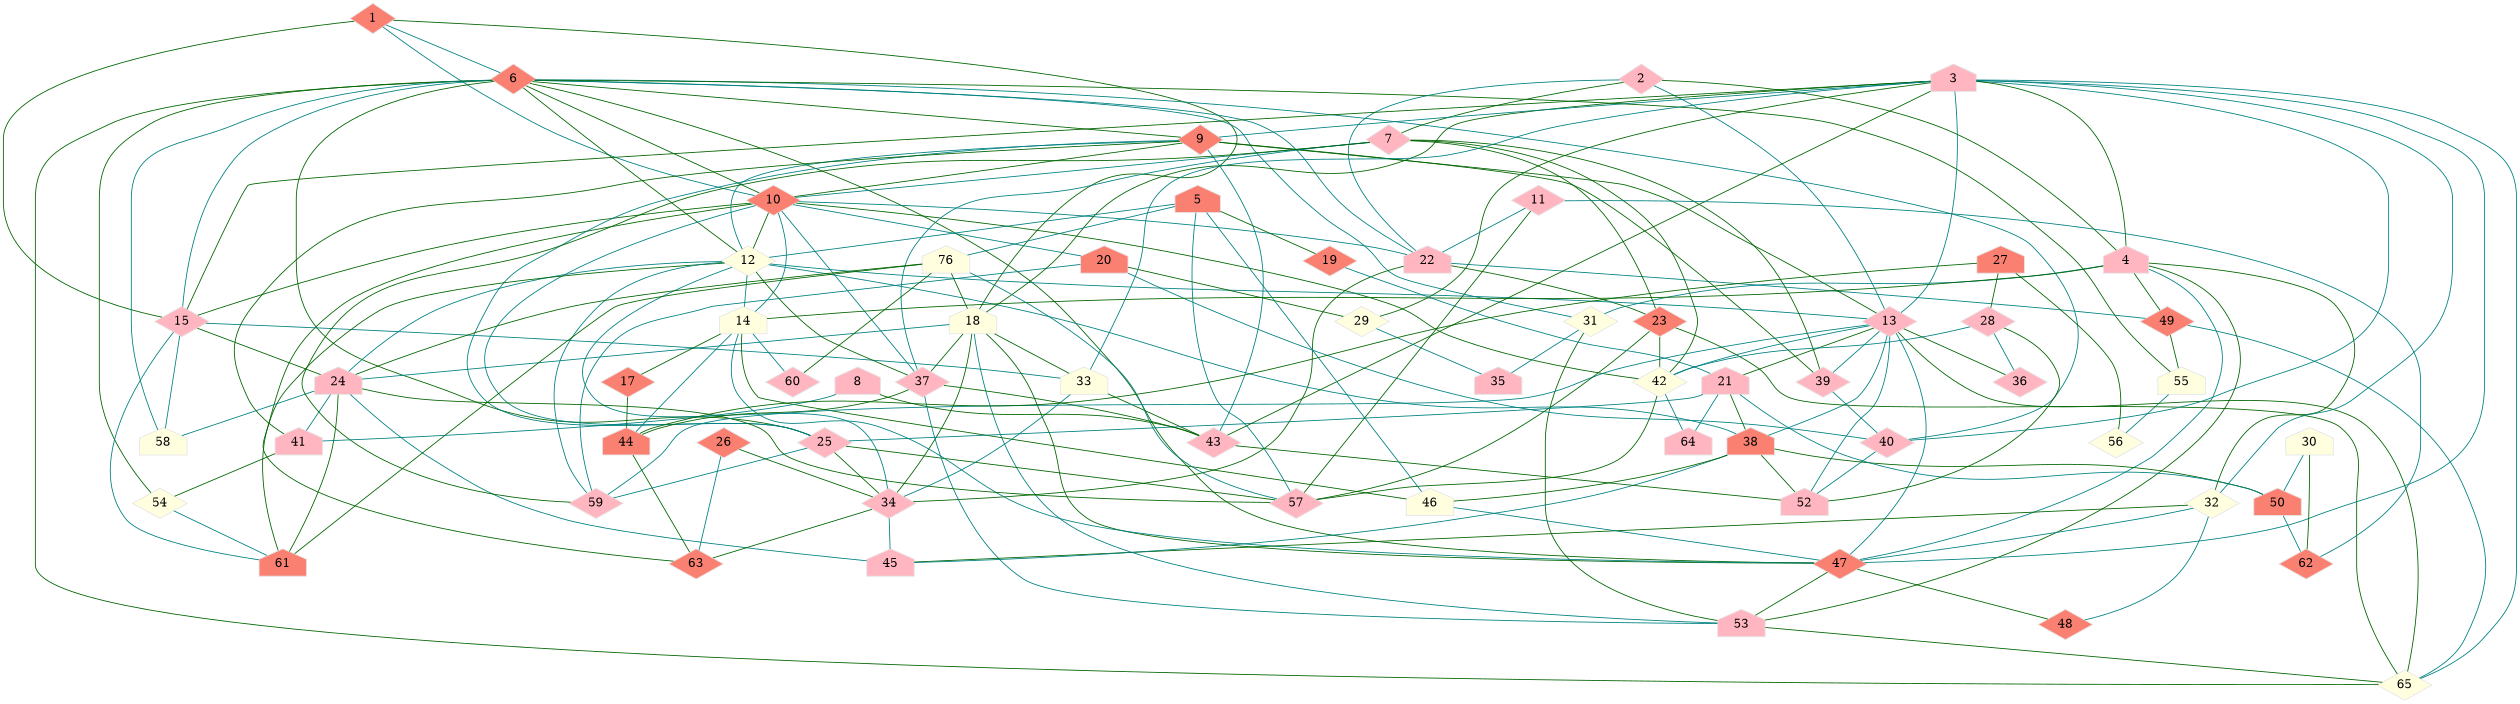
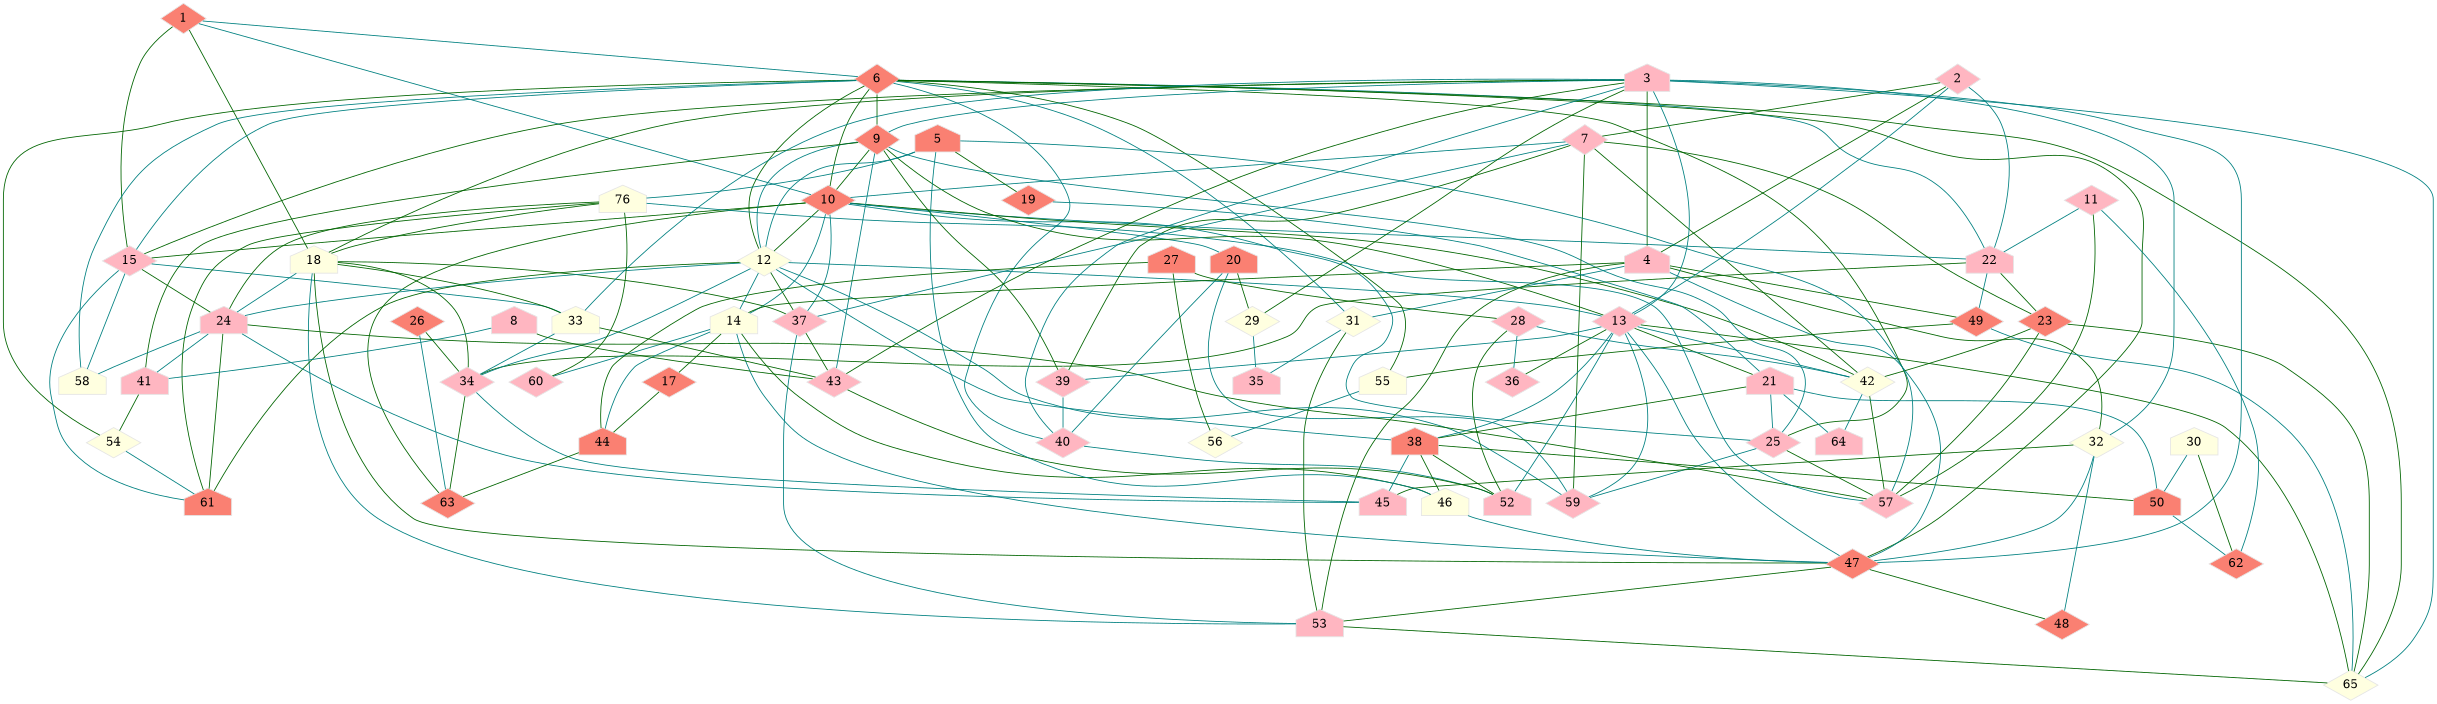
(775, 413) -> none
(852, 469) -> none
